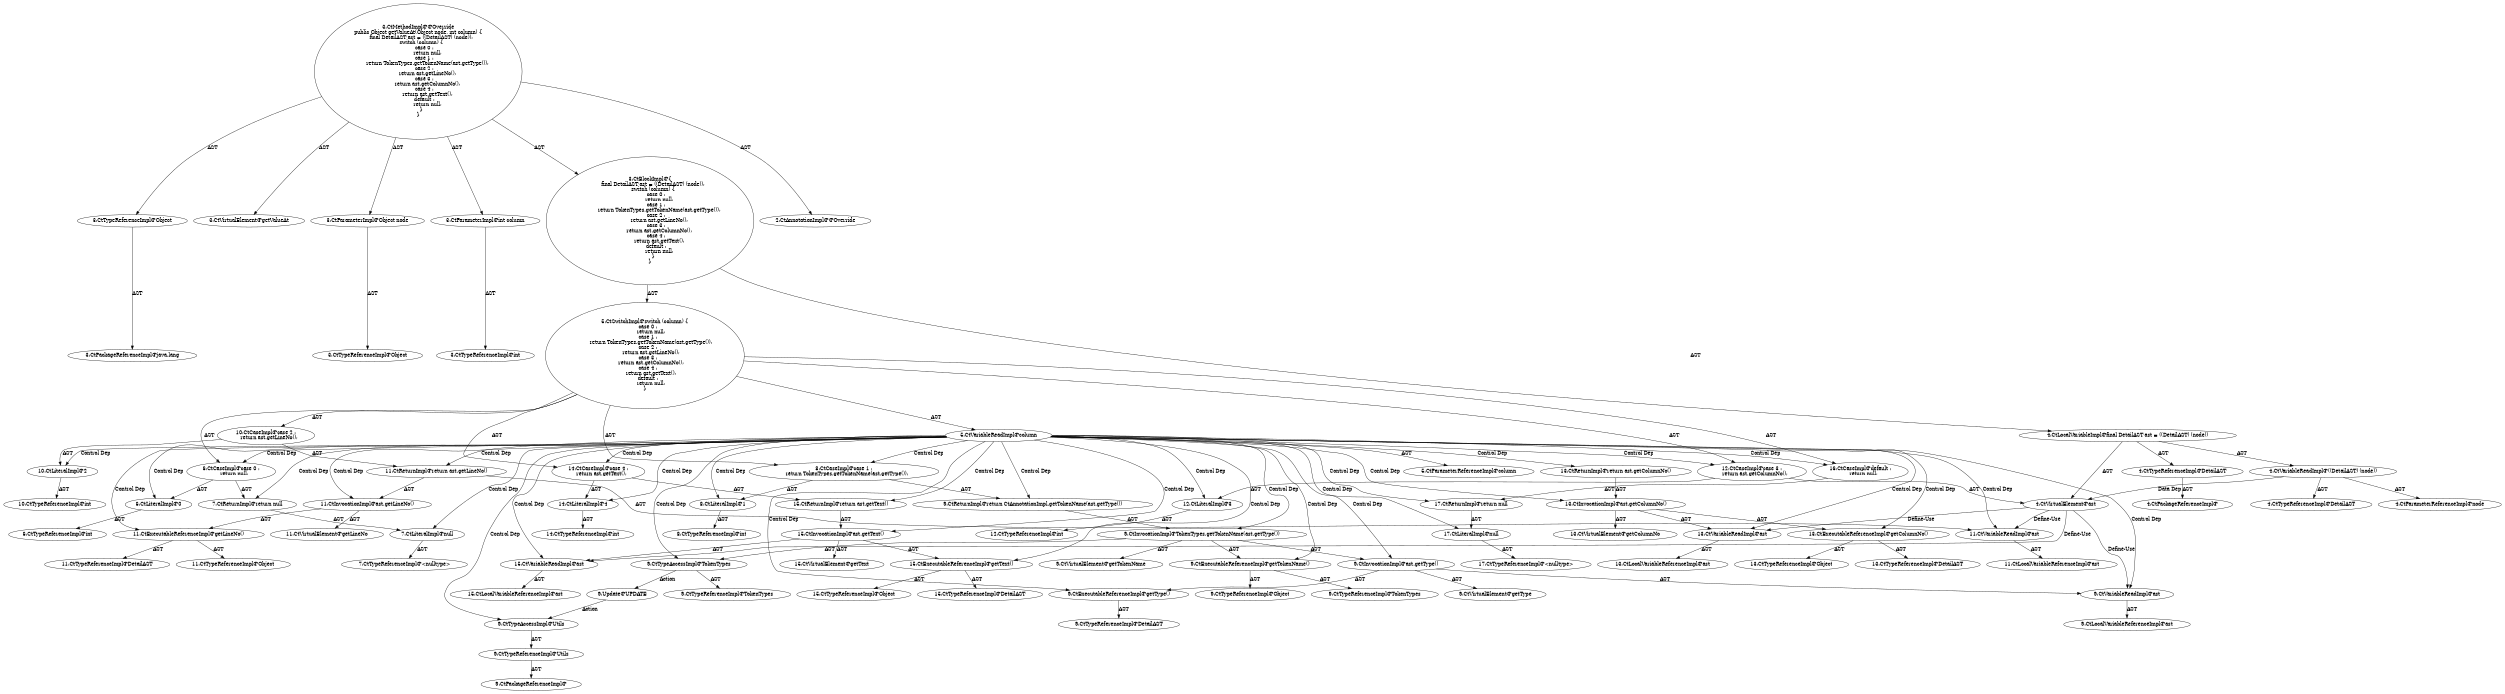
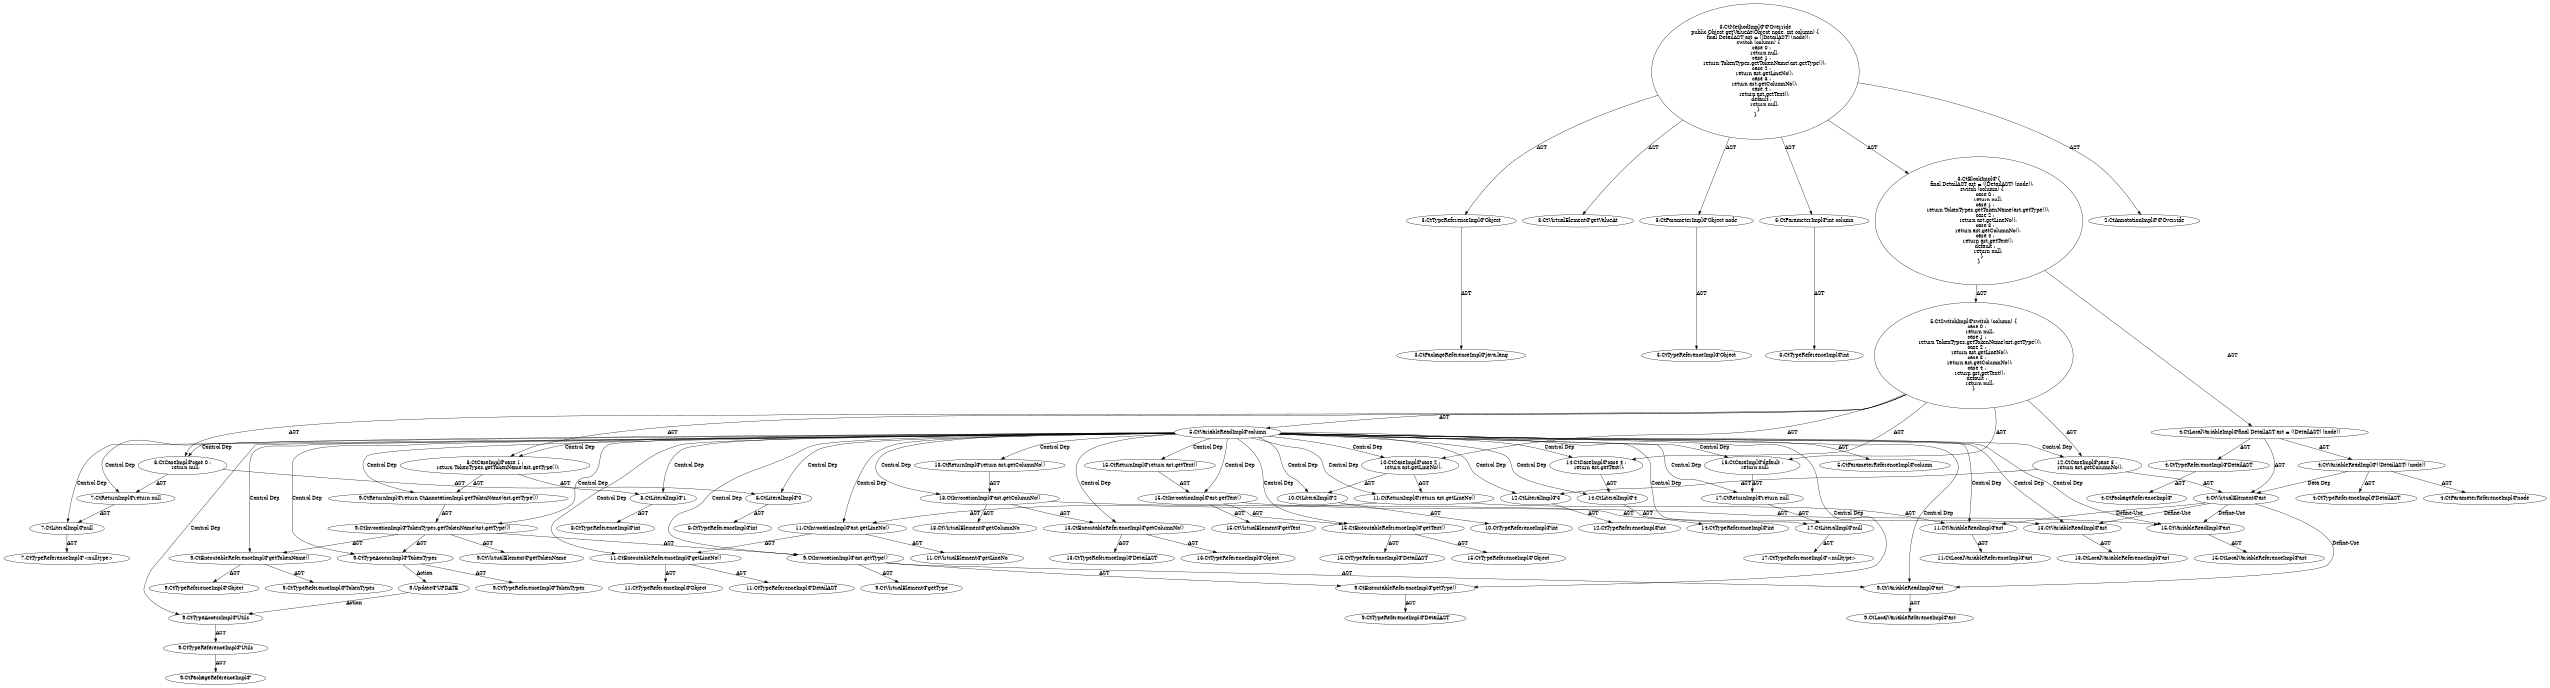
none -> (1325, 444)
(710, 489) -> none
